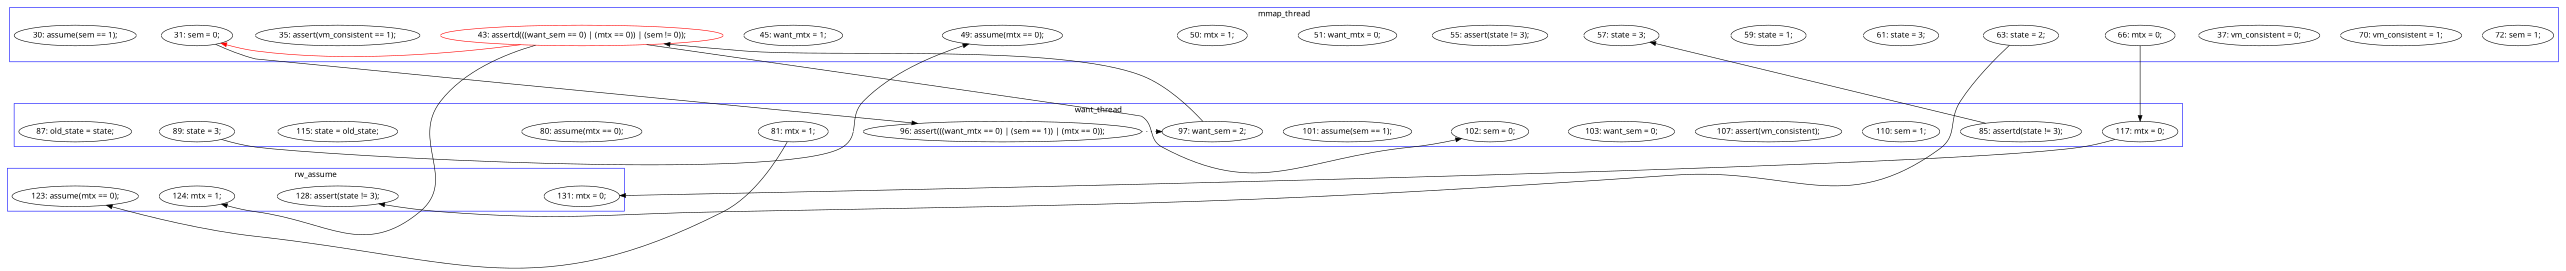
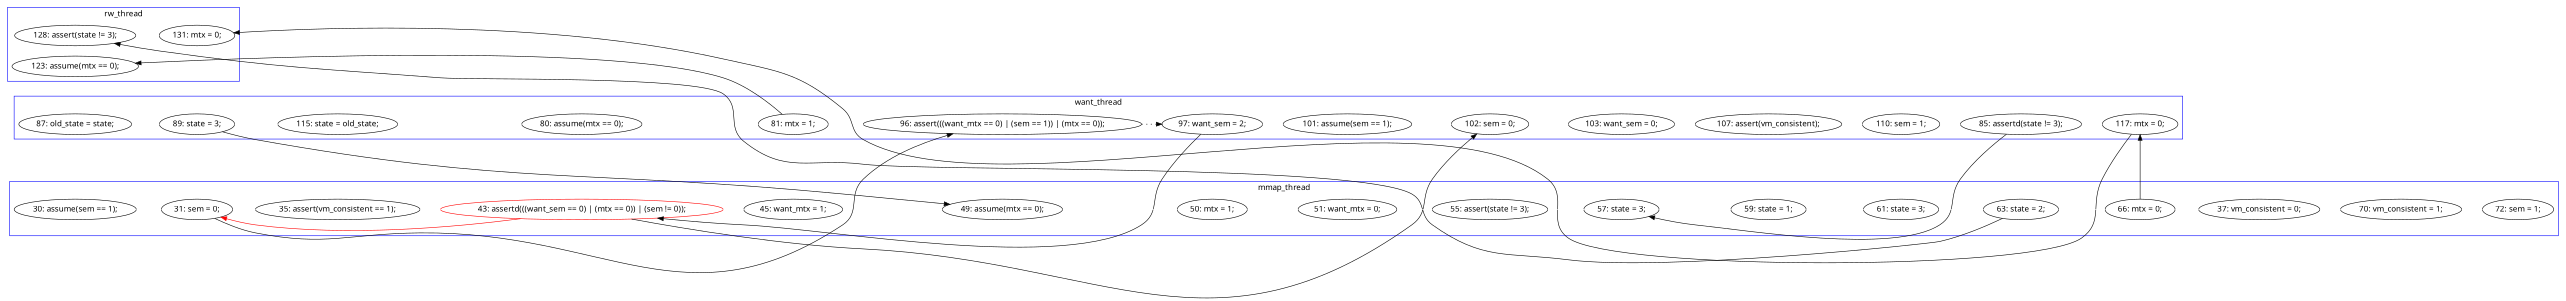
(316, 175) -> (123, 14)
(197, 196) -> none
